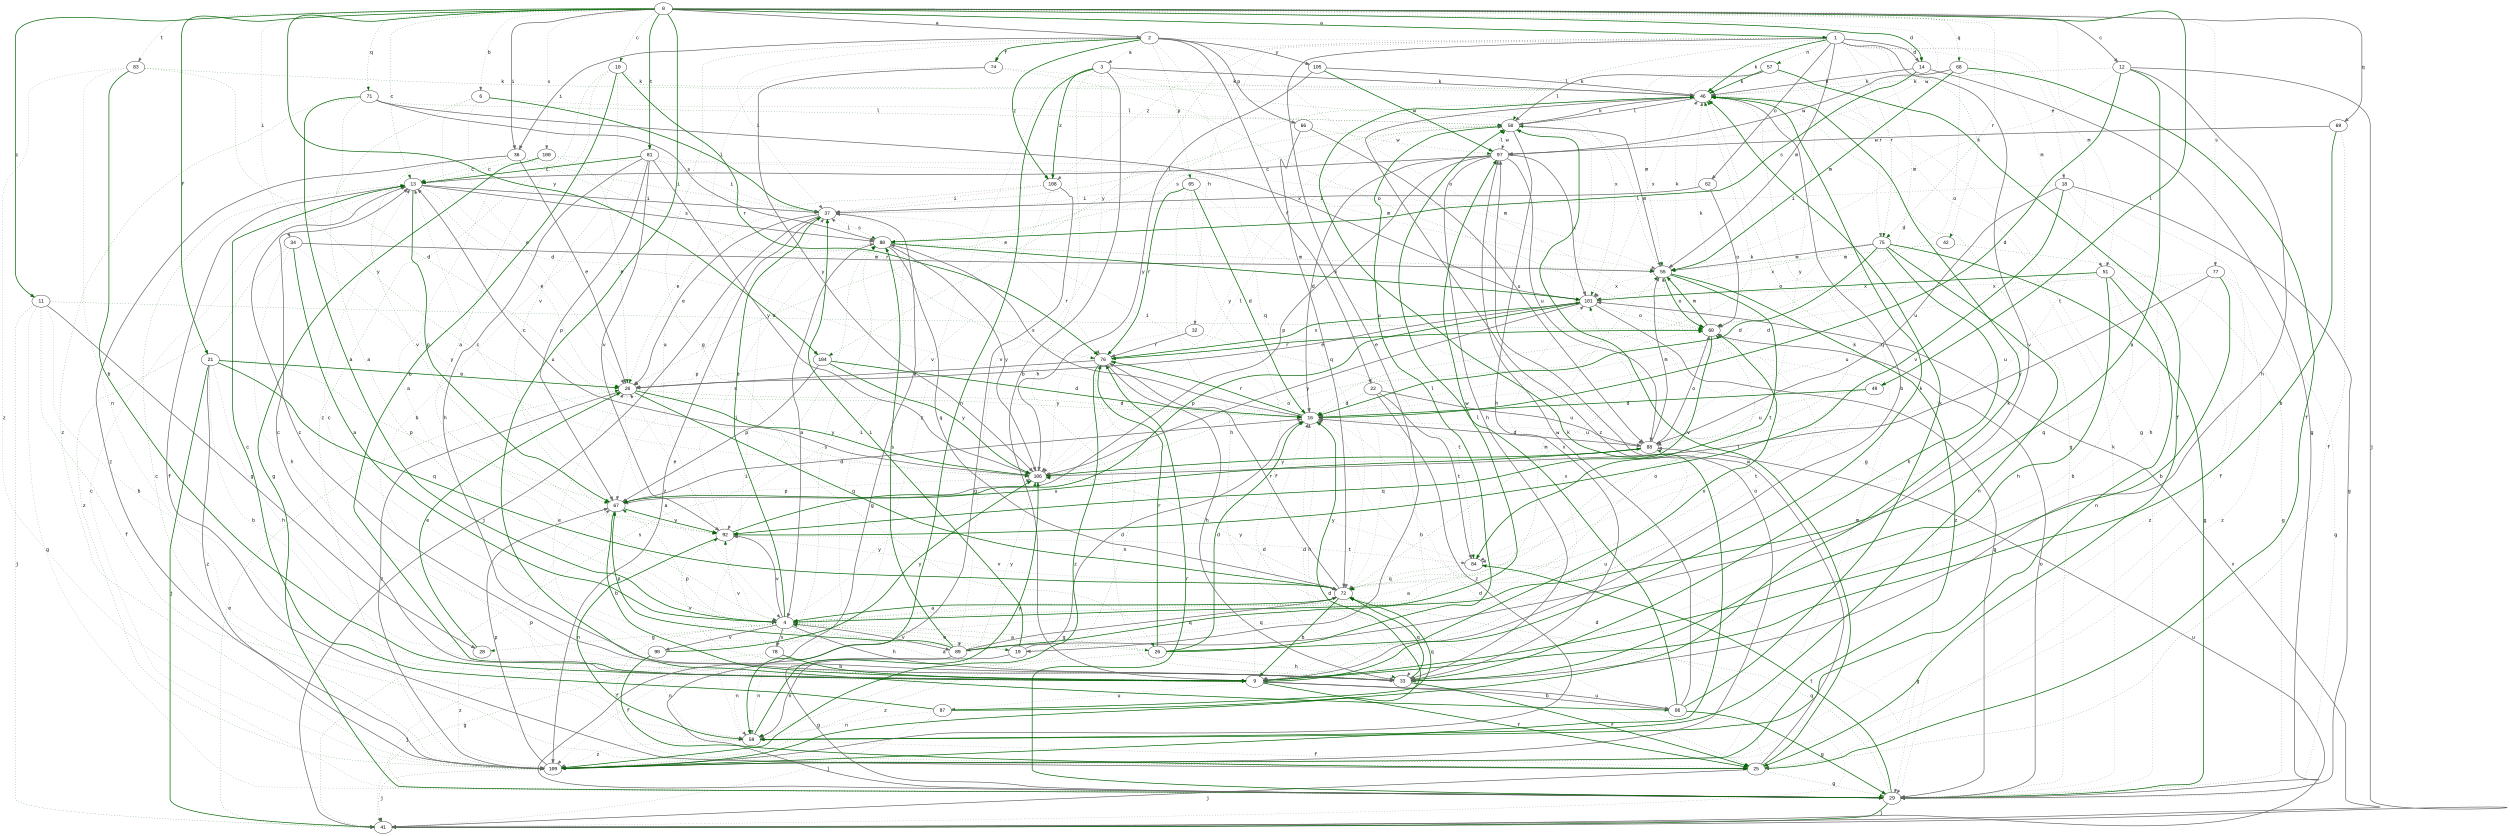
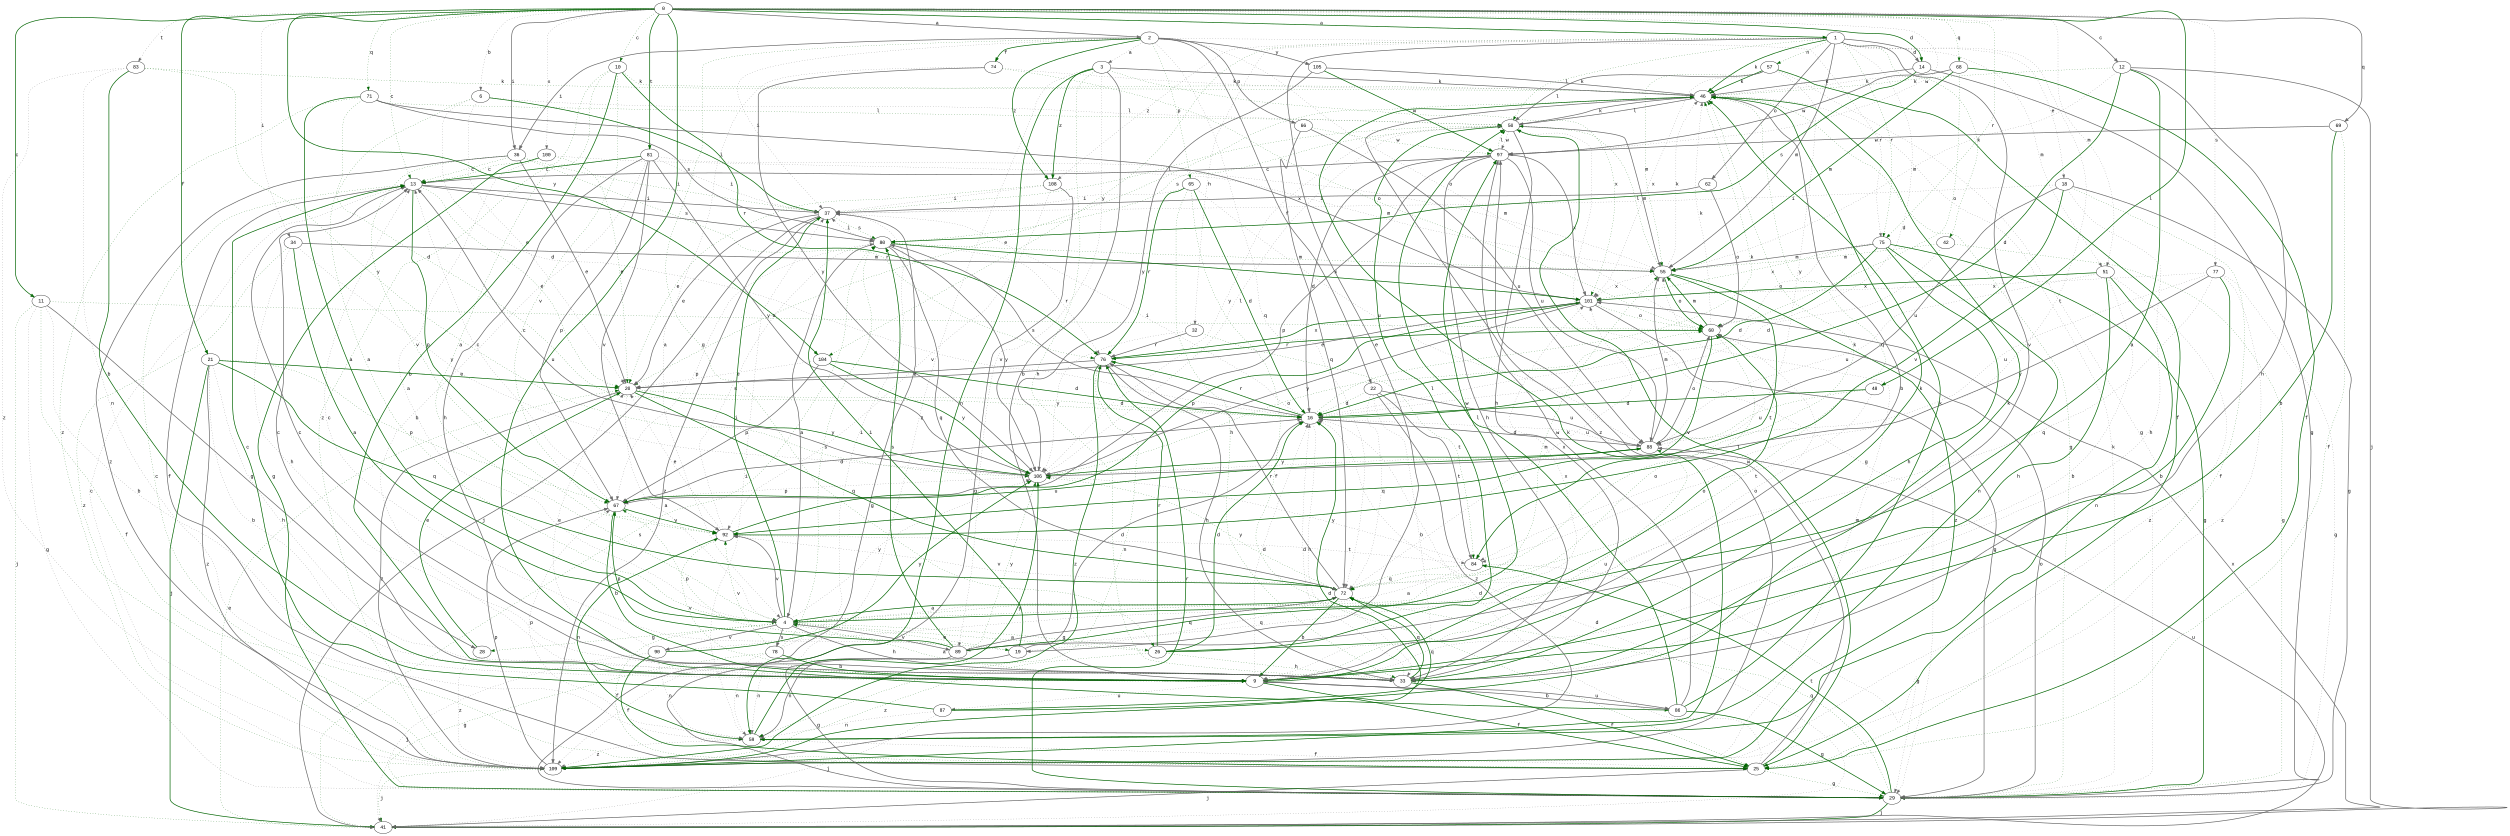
(1874, 389) -> (1874, 389)
(1529, 465) -> (1529, 465)
(2167, 535) -> (2167, 535)
